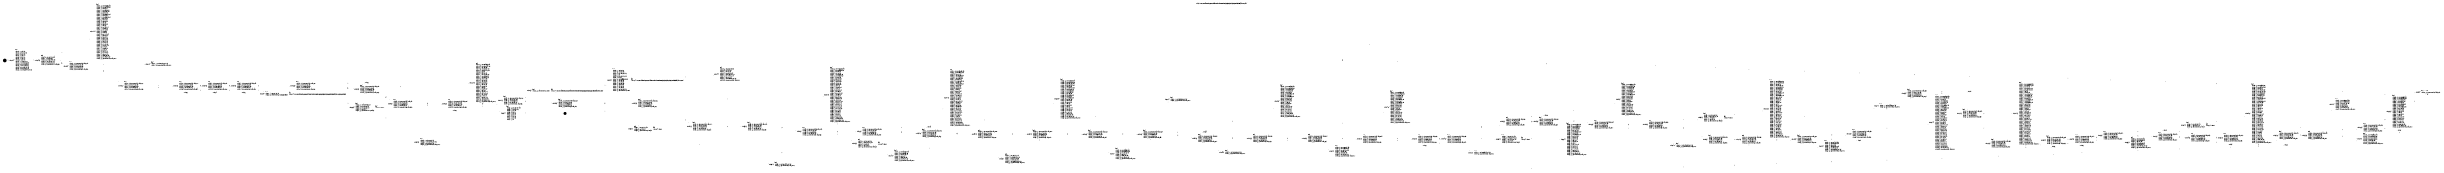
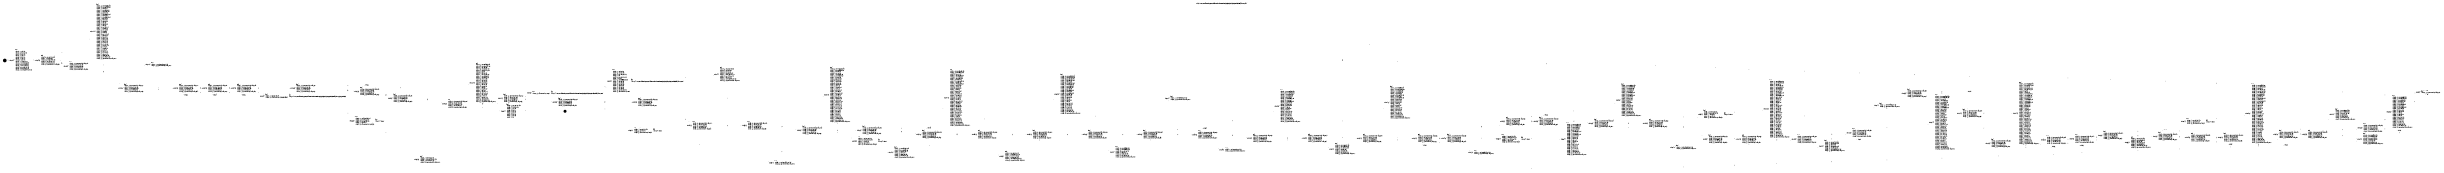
(455, 111) -> none
